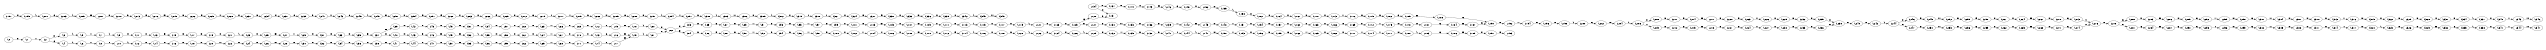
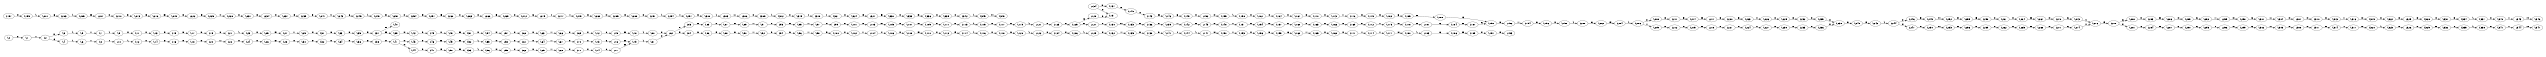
(404, 35) -> (404, 42)
